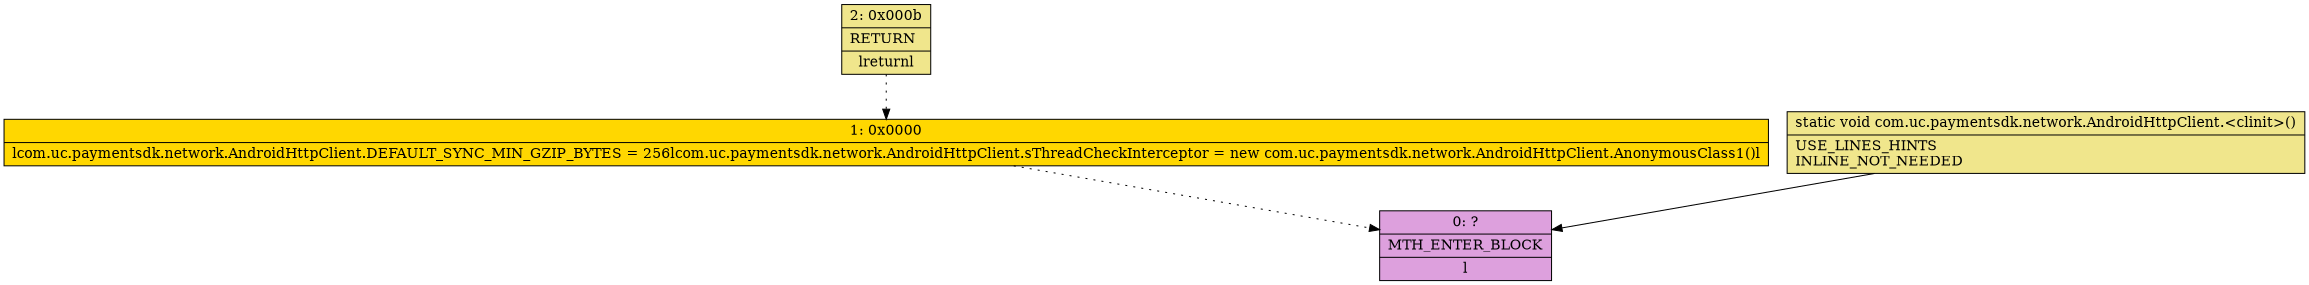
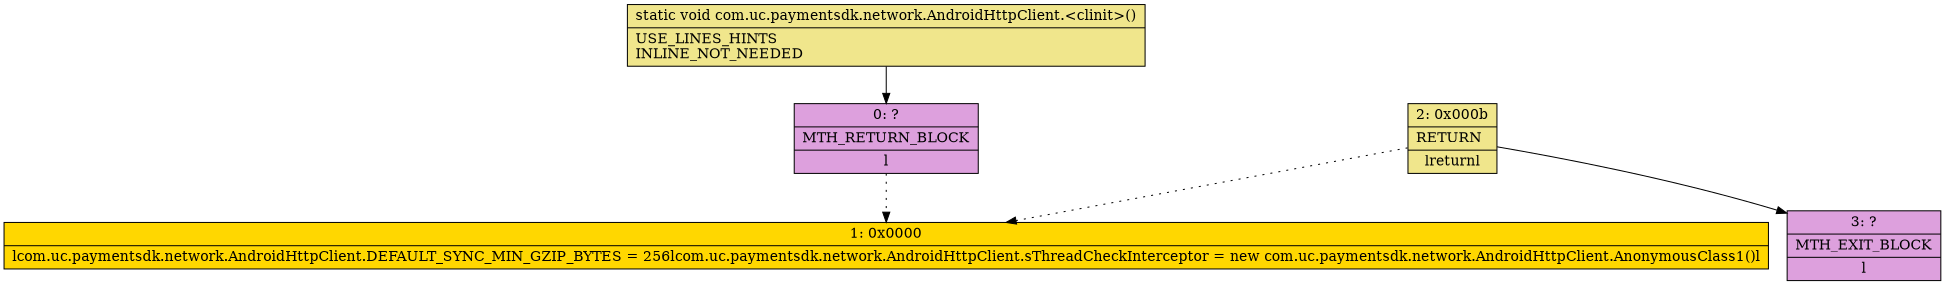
(1192, 197) -> (886, 193)
(1466, 245) -> (886, 138)
none -> (1864, 246)
